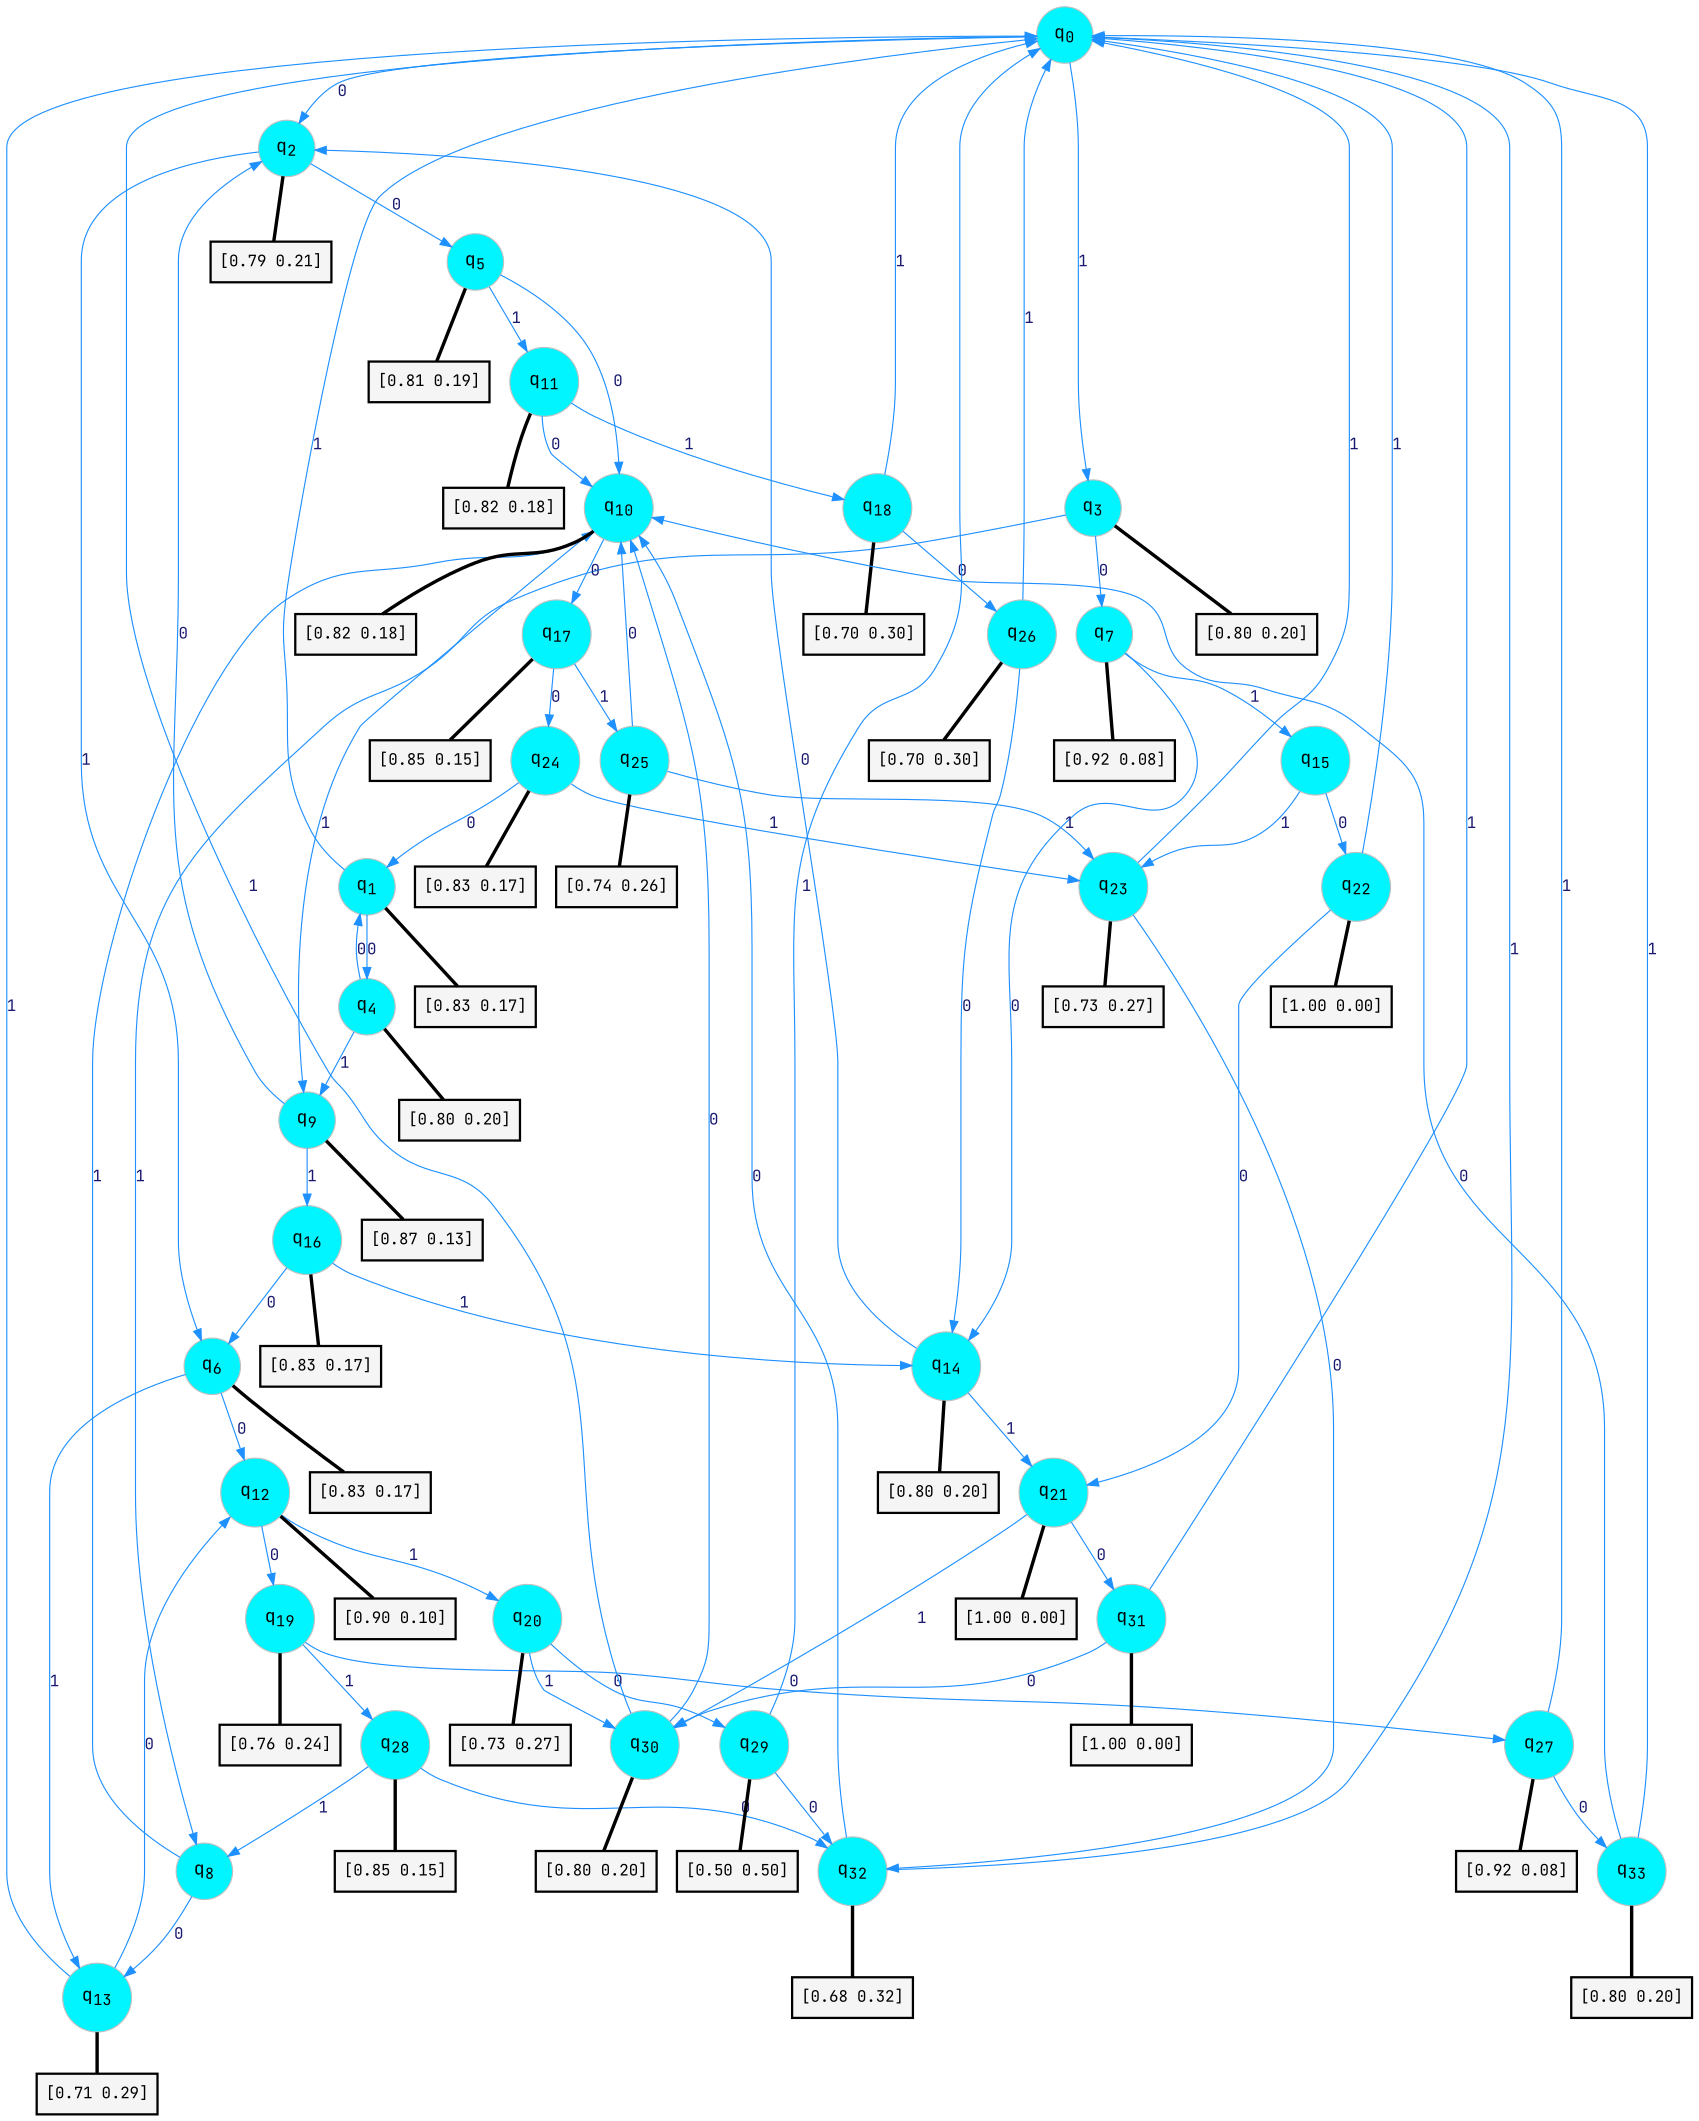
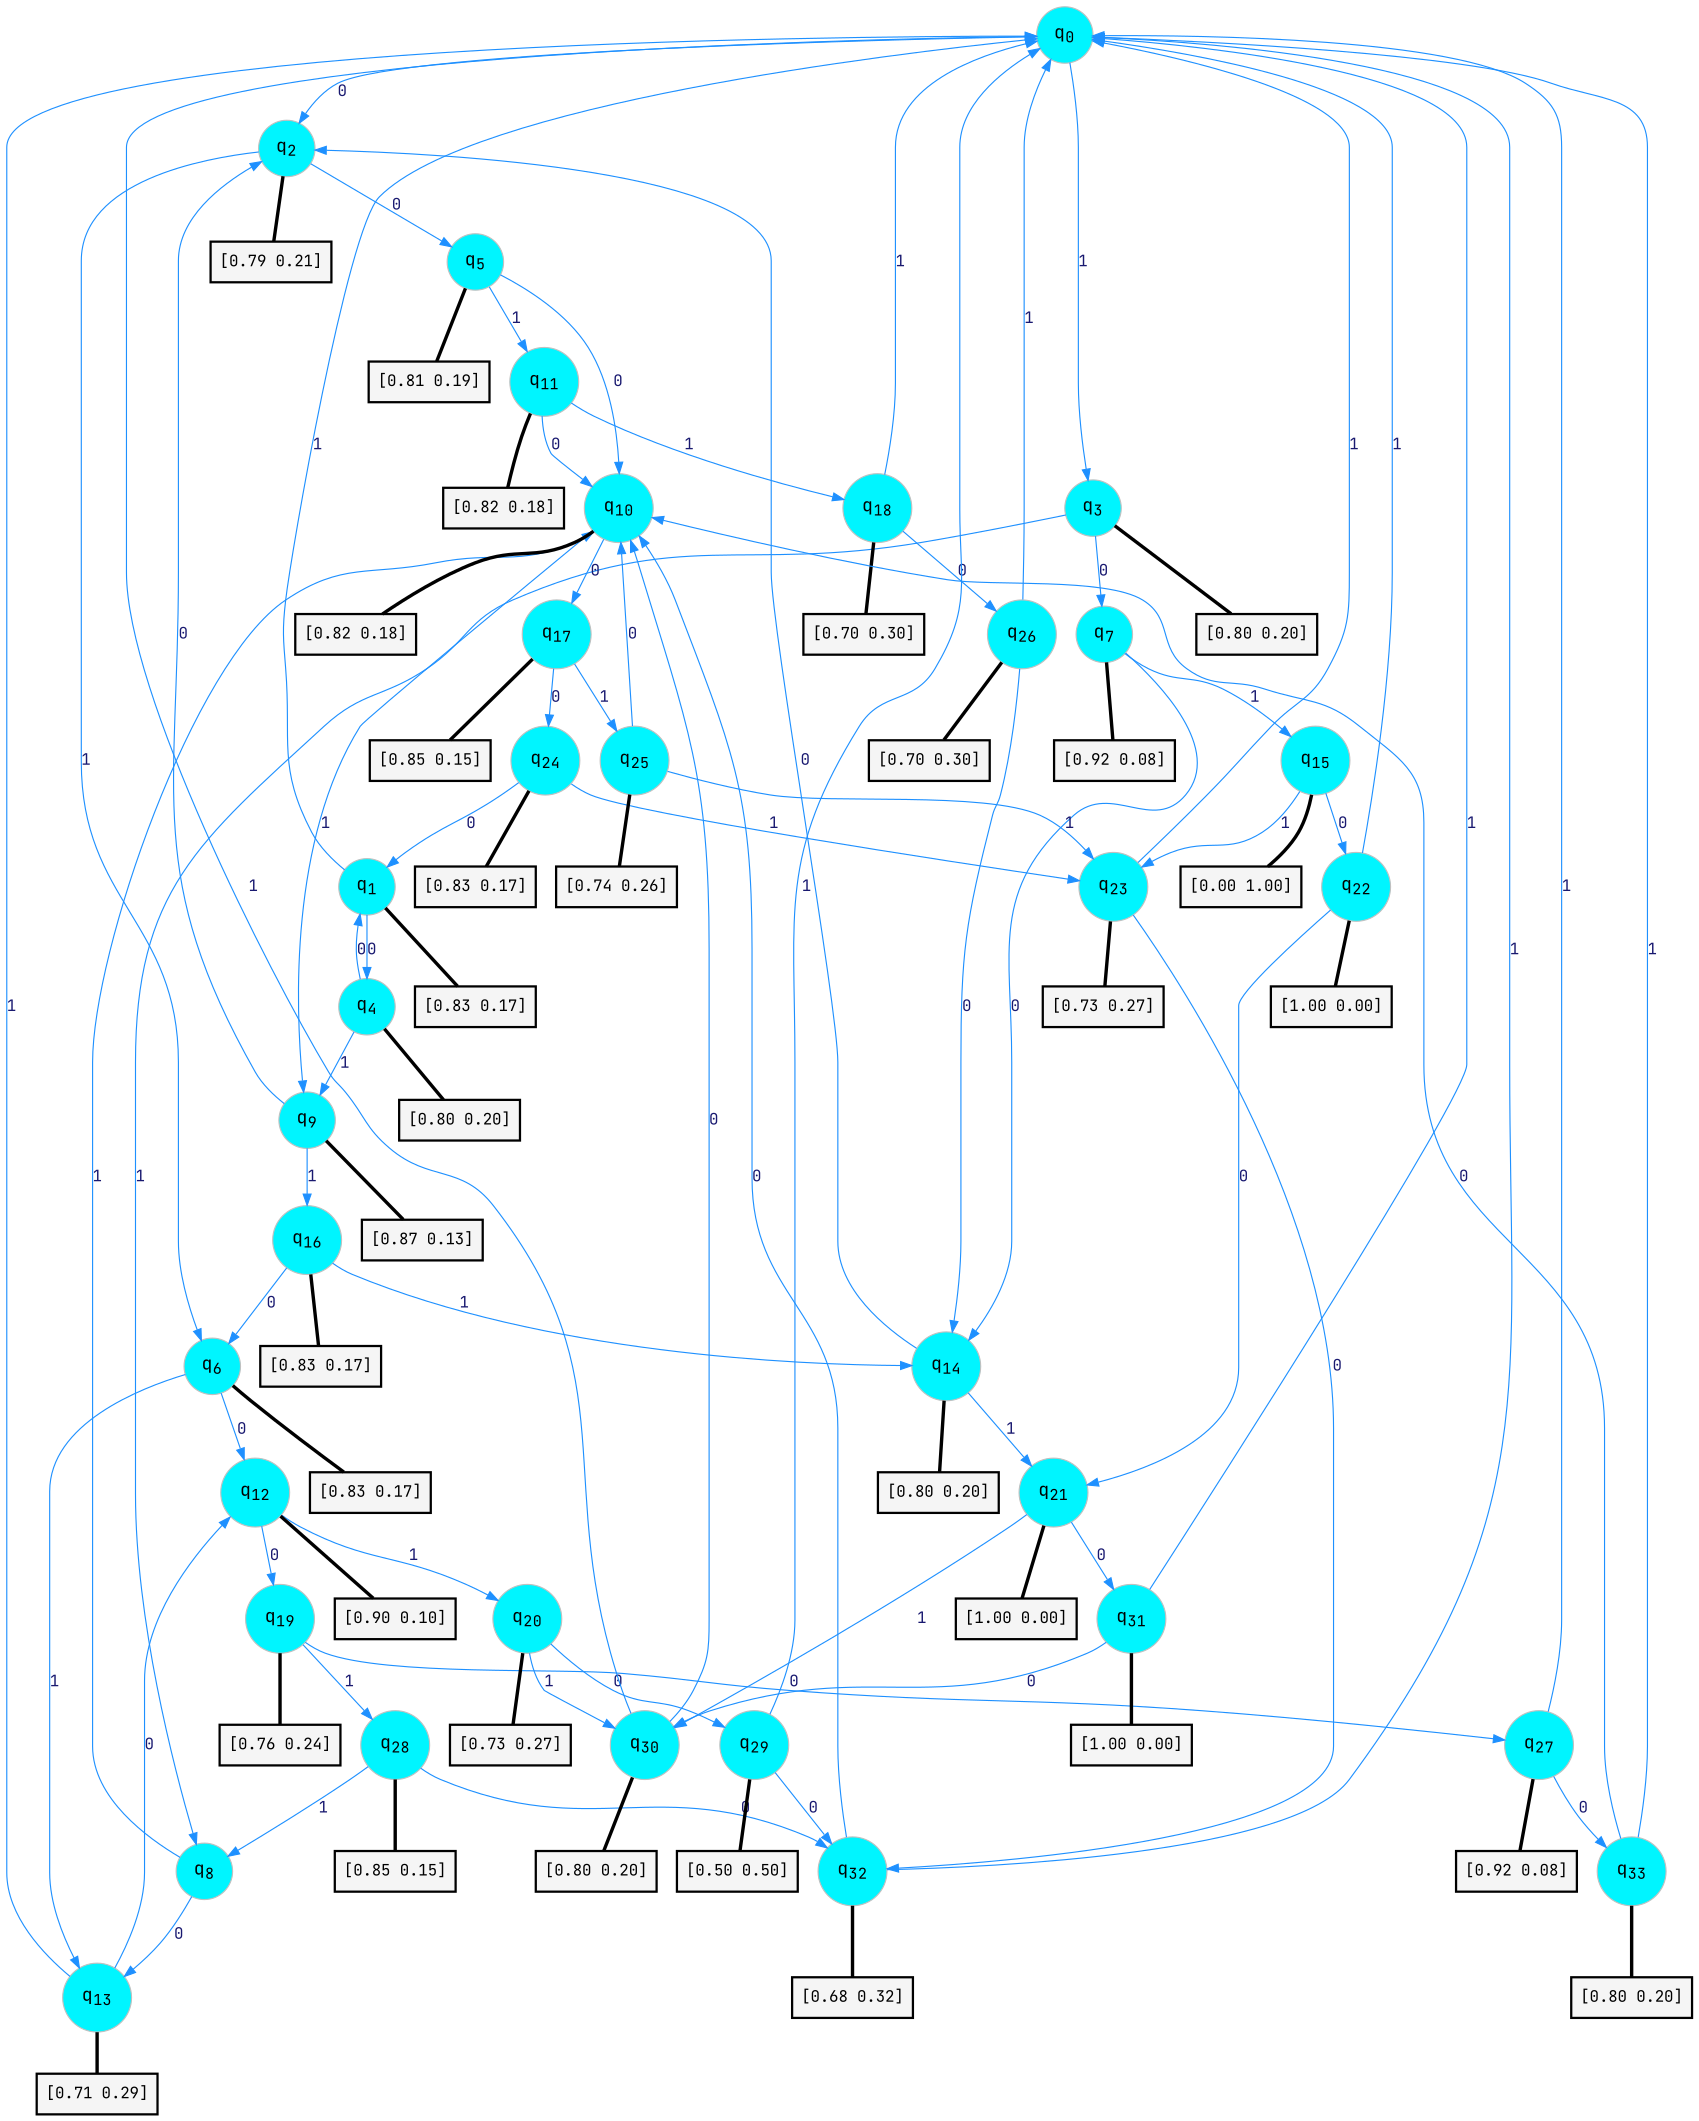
none -> (1241, 887)
